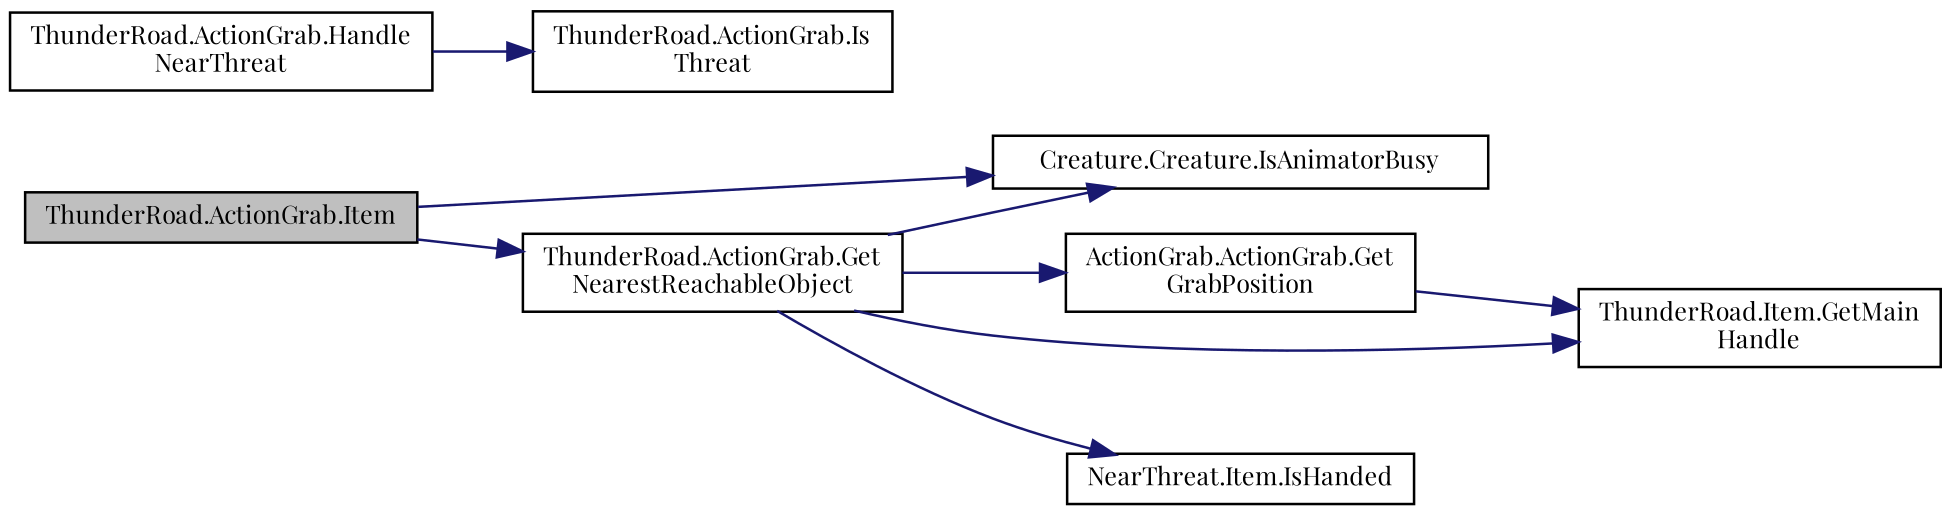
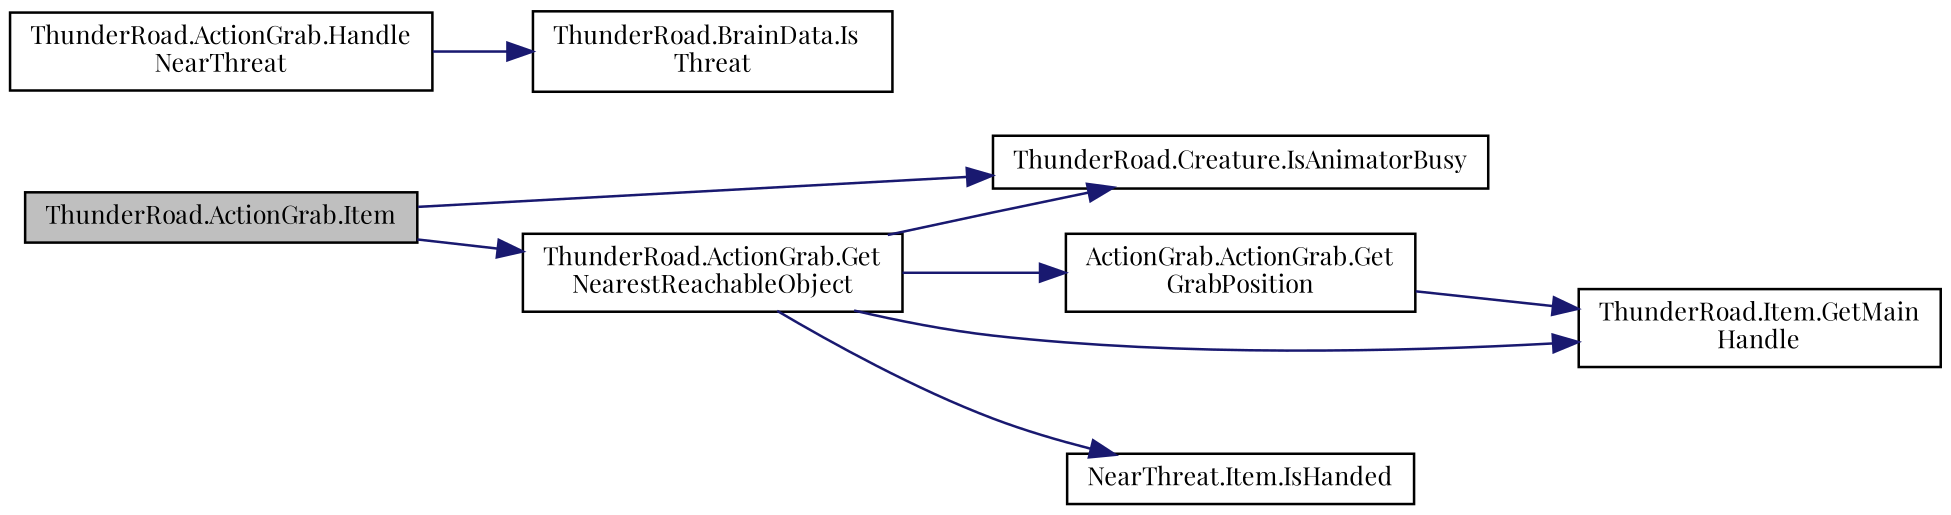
(713, 52) -> (713, 52)
(1241, 162) -> (1241, 162)
